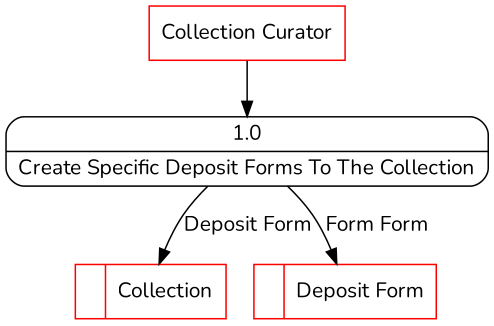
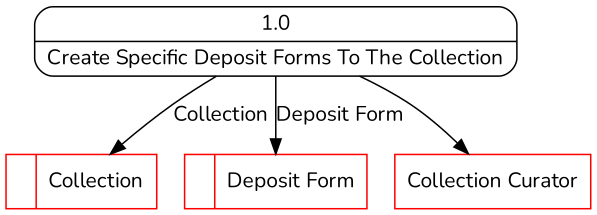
(247, 81) -> (412, 105)
(248, 225) -> (222, 115)
(377, 225) -> (340, 115)
